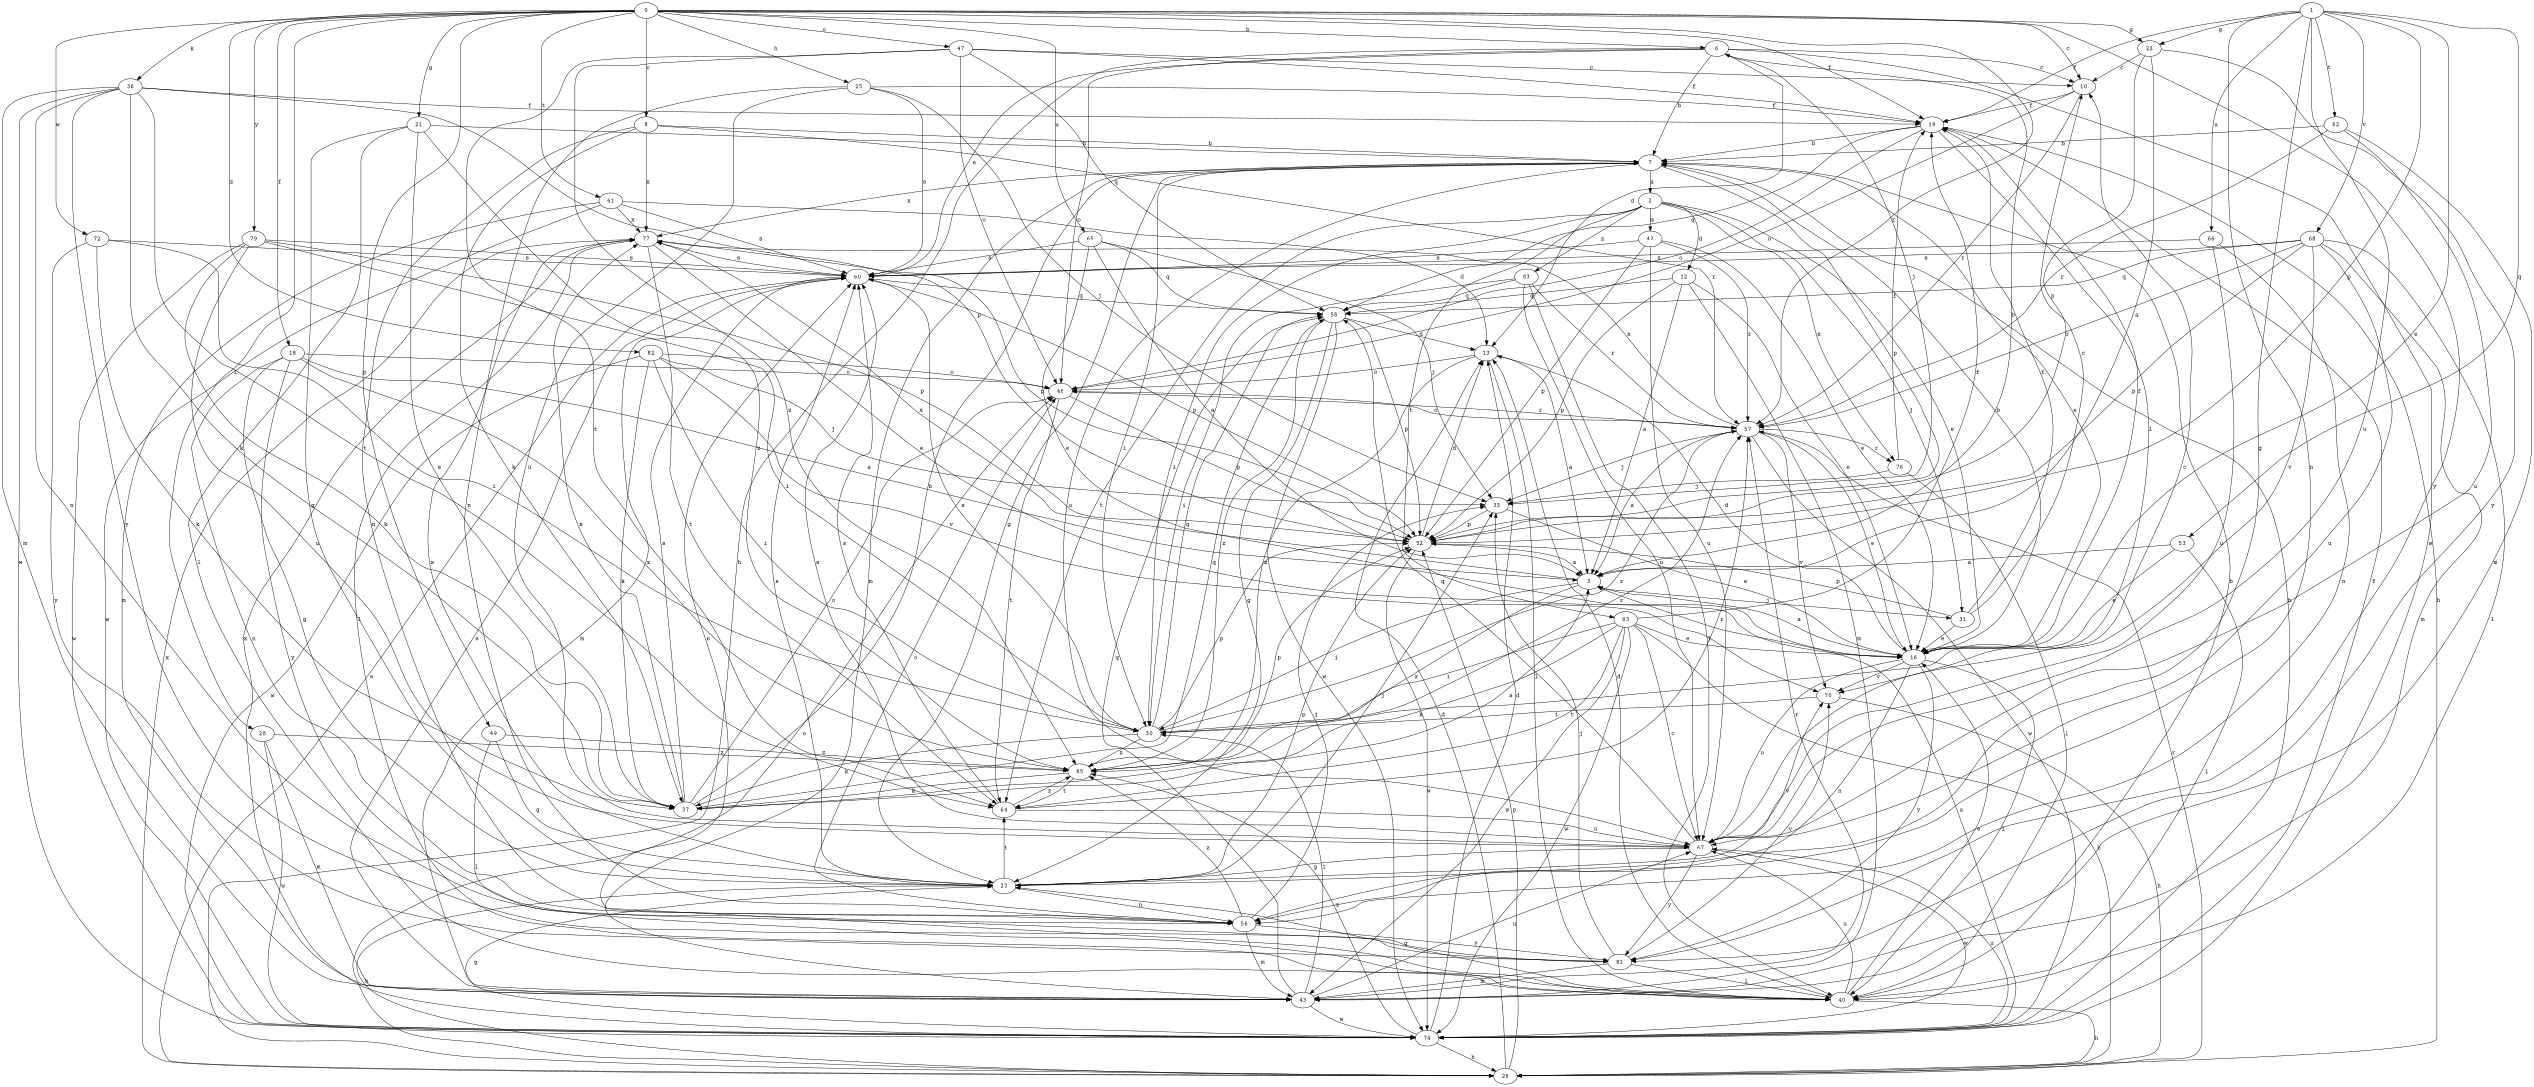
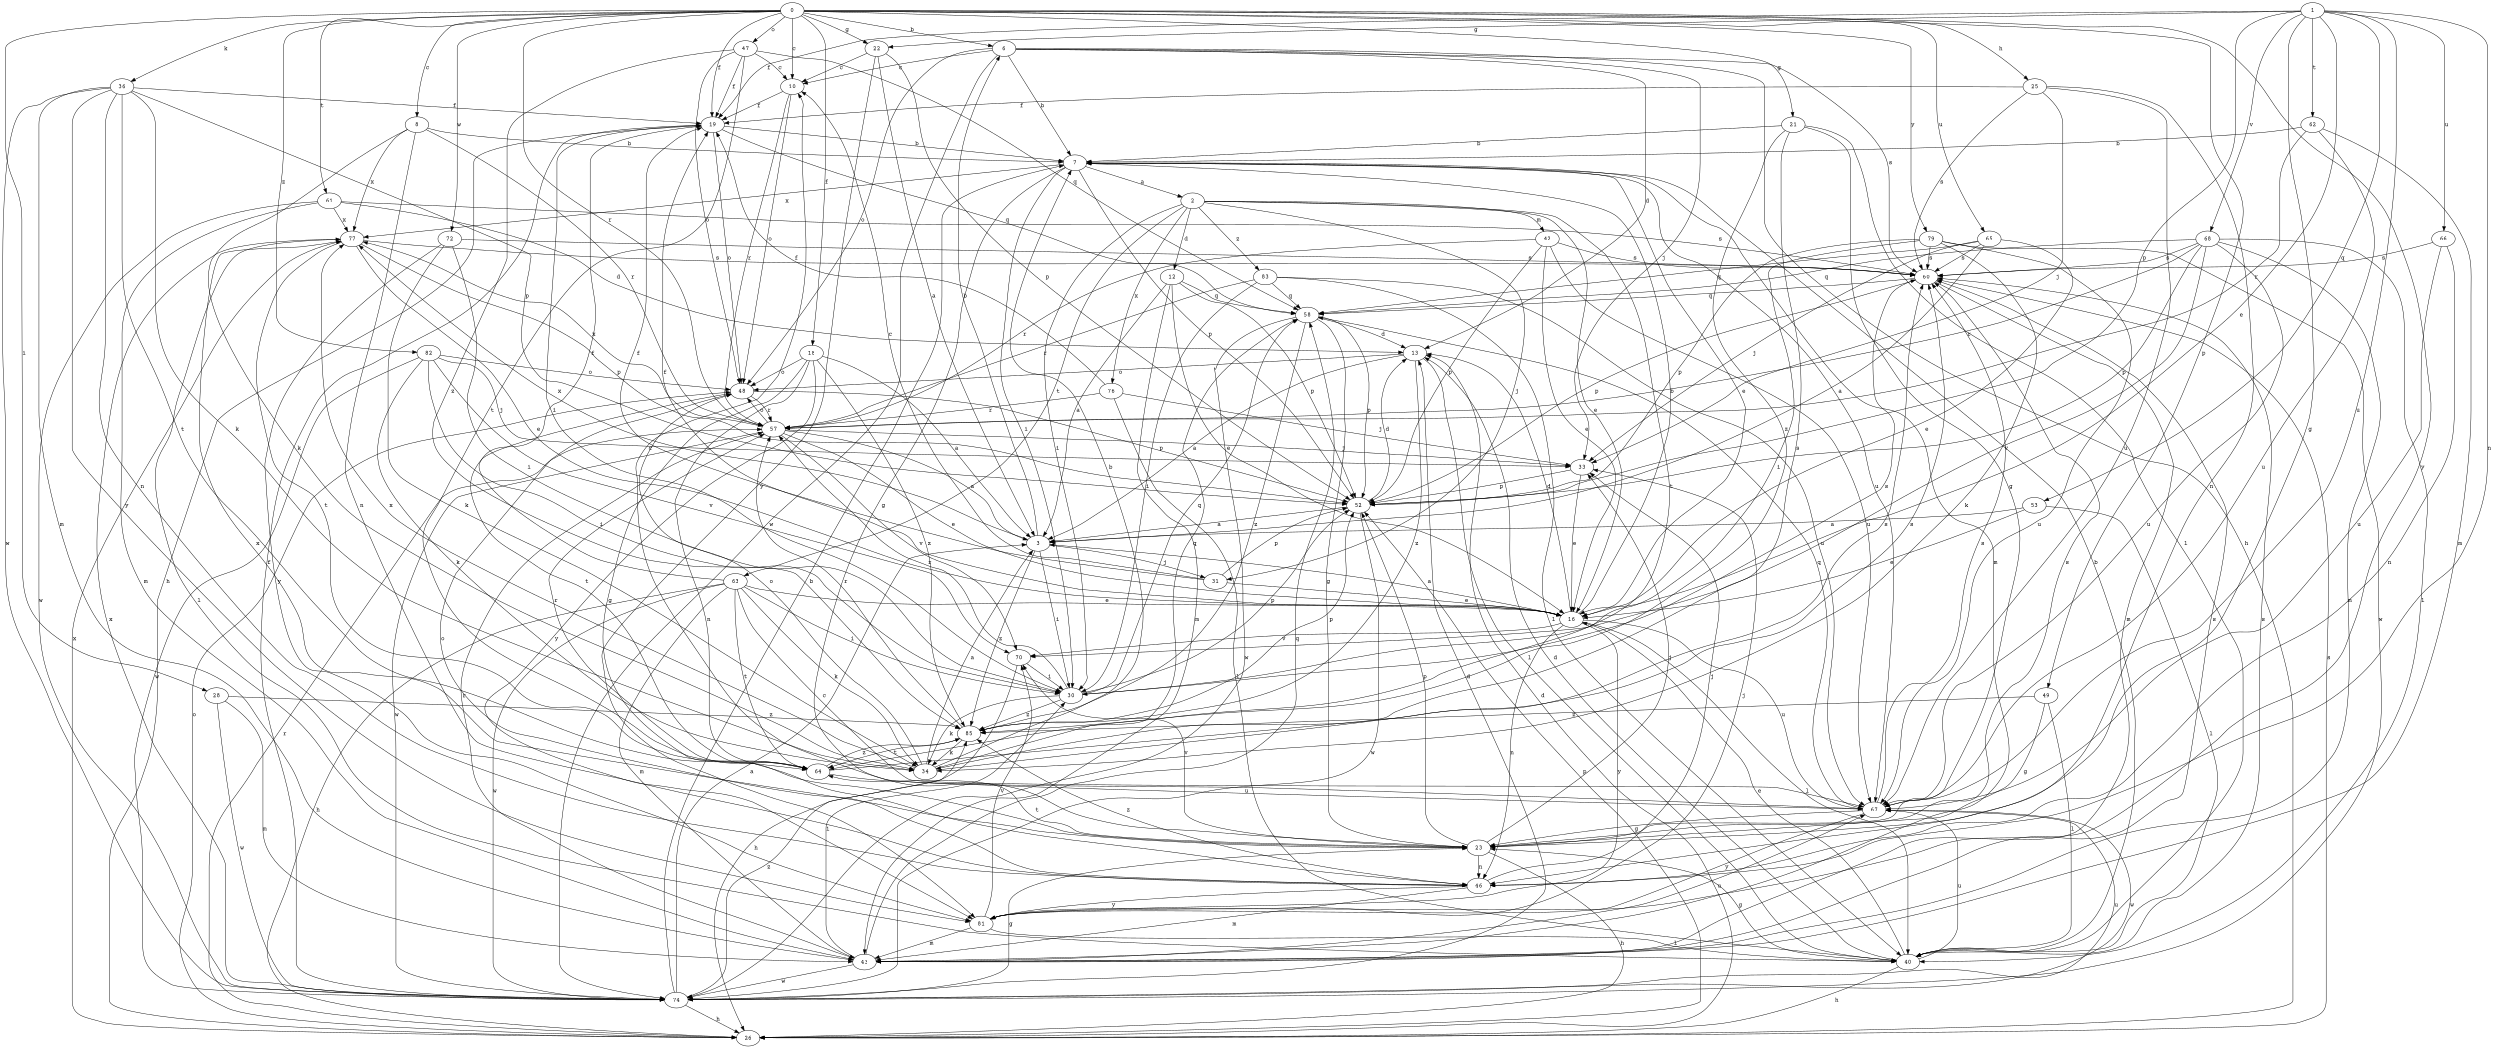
(1826, 435) -> (945, 412)
(686, 810) -> (925, 772)
(1244, 924) -> (1479, 886)
